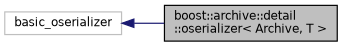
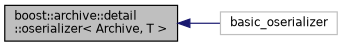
(149, 23) -> (205, 23)
